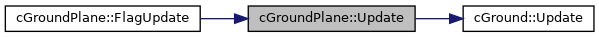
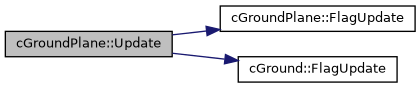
(218, 19) -> (189, 33)
(529, 19) -> (318, 69)
